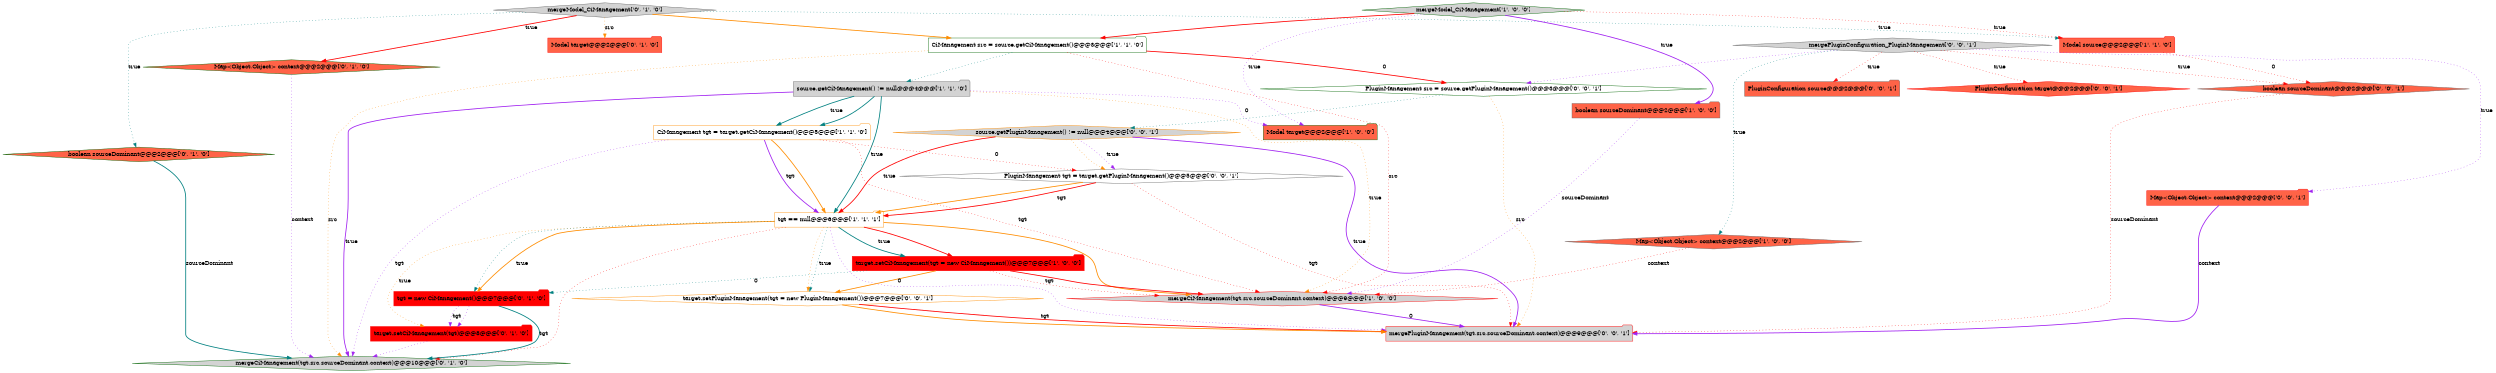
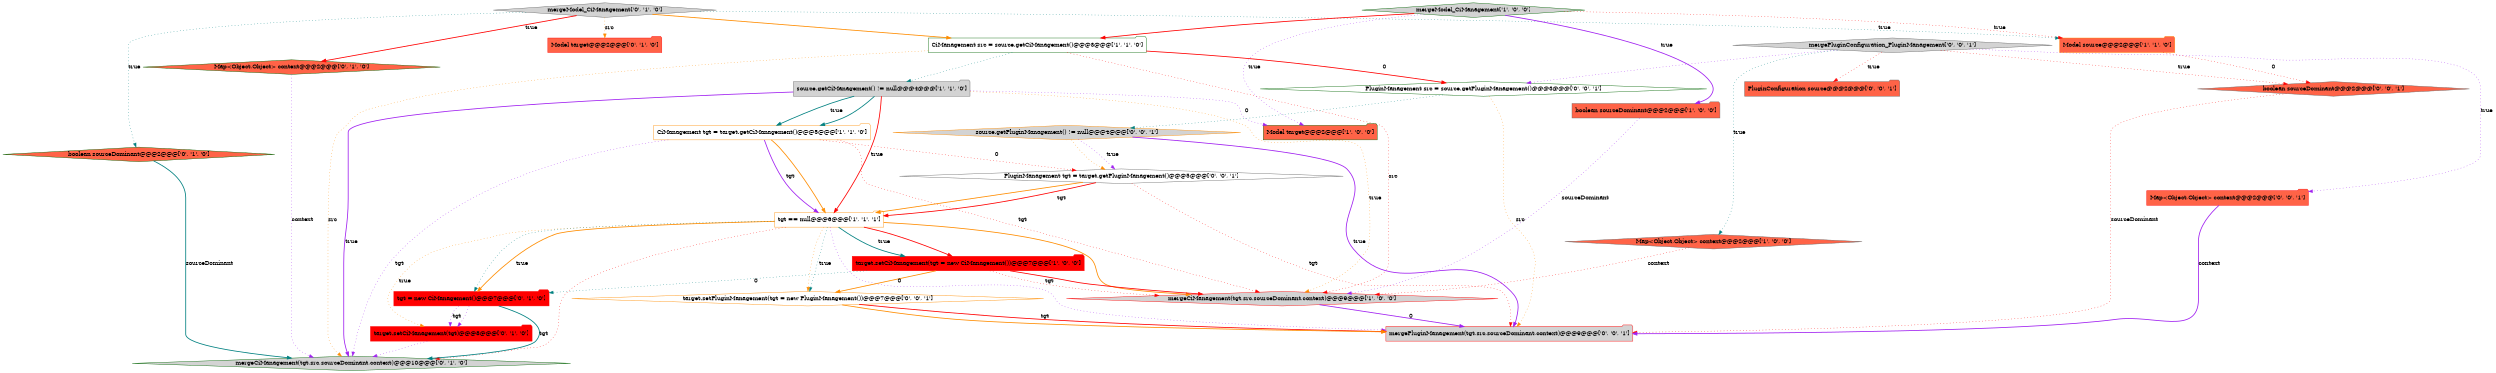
(2117, 45) -> (2117, 45)
(2049, 89) -> none
(868, 156) -> (868, 156)
(910, 157) -> none
